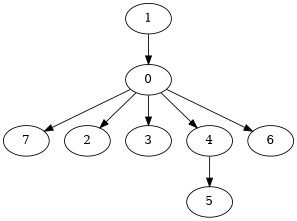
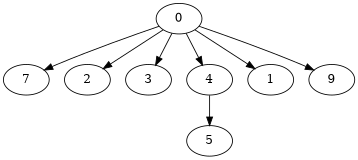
(149, 45) -> (221, 47)
(271, 141) -> (332, 80)
